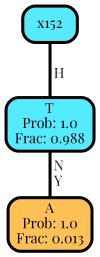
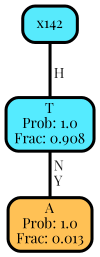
(50, 24) -> (50, 24)
(50, 124) -> (50, 124)
